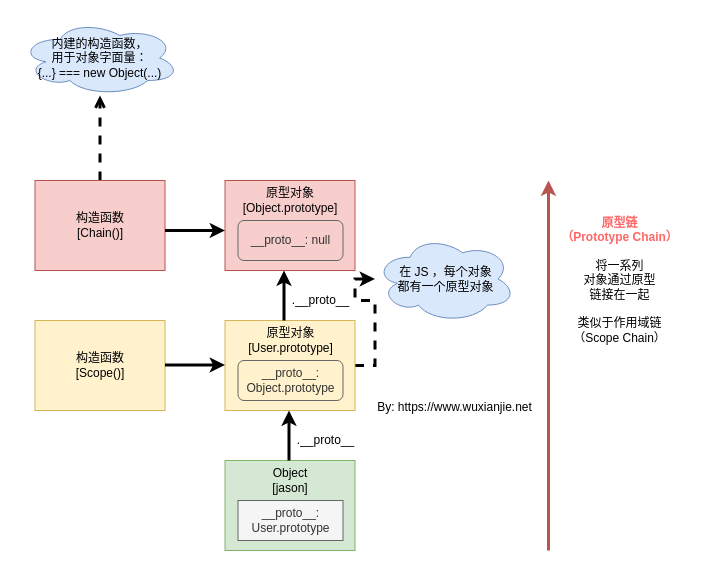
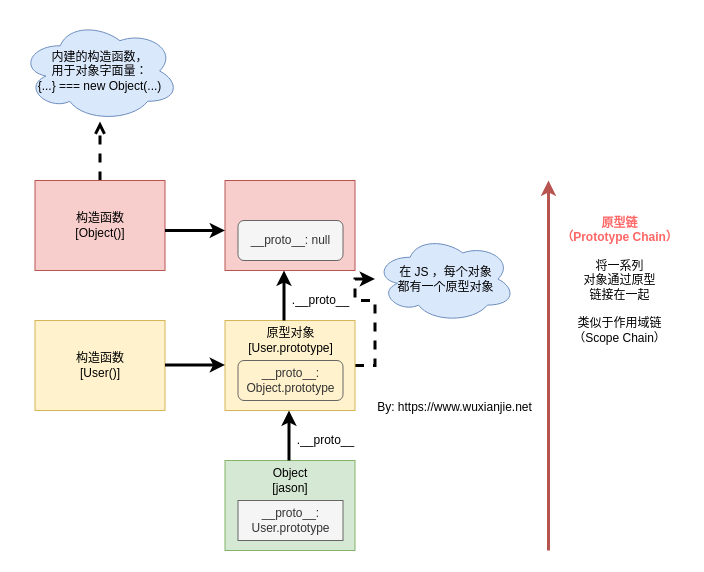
(100, 58) -> (100, 71)
(291, 201) -> none
(101, 226) -> (101, 226)
(291, 241) -> (291, 241)
(101, 366) -> (101, 366)
